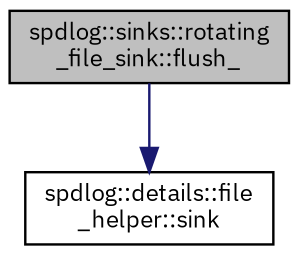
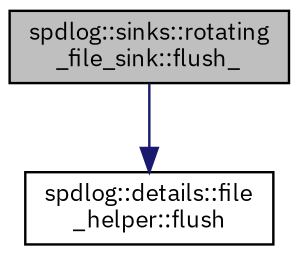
(149, 208) -> (149, 208)
